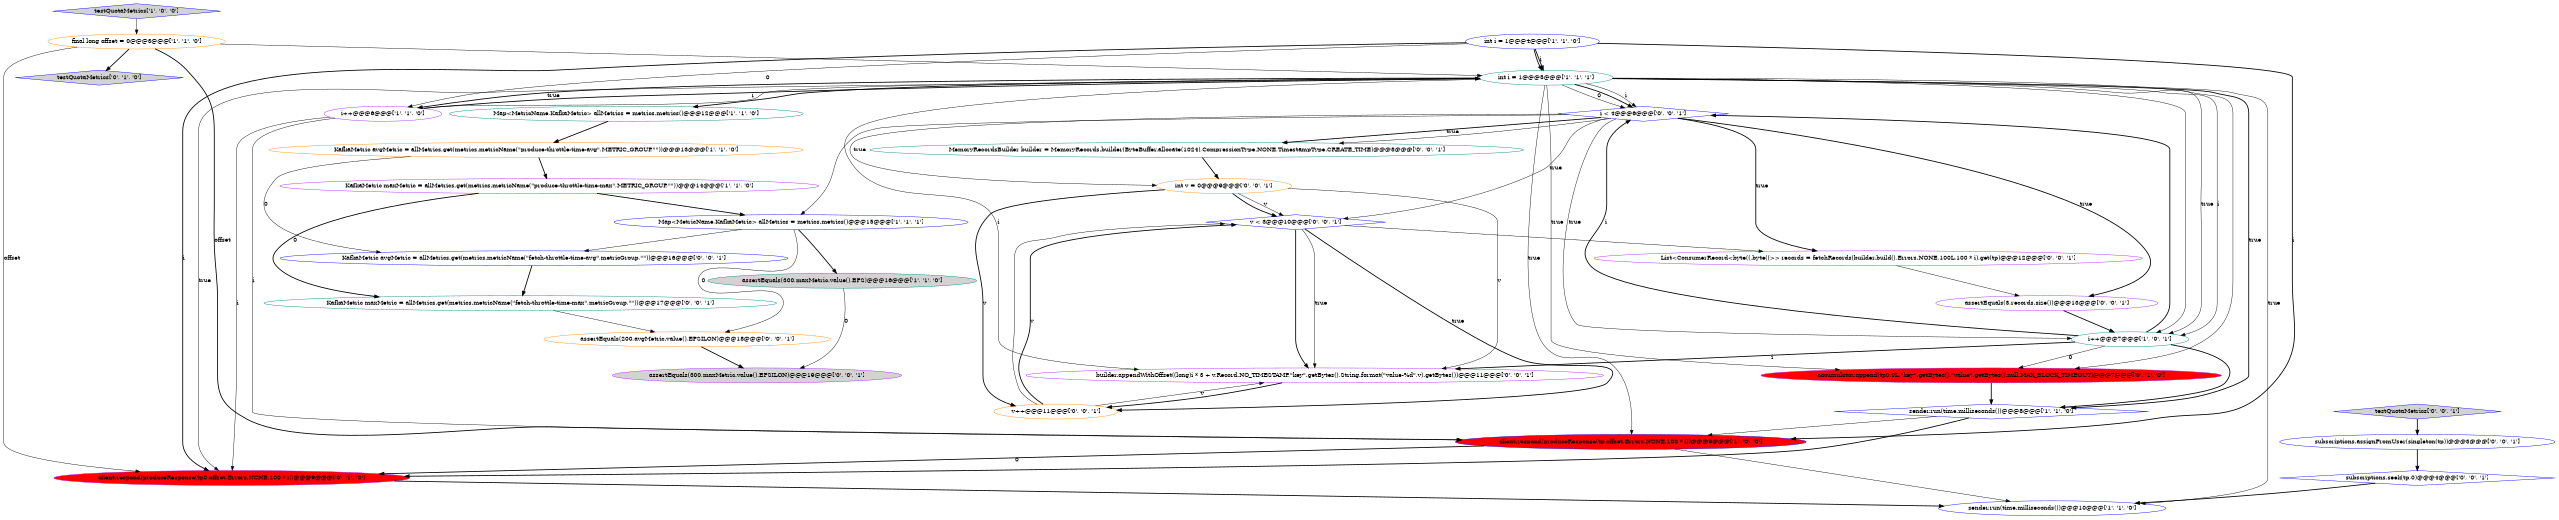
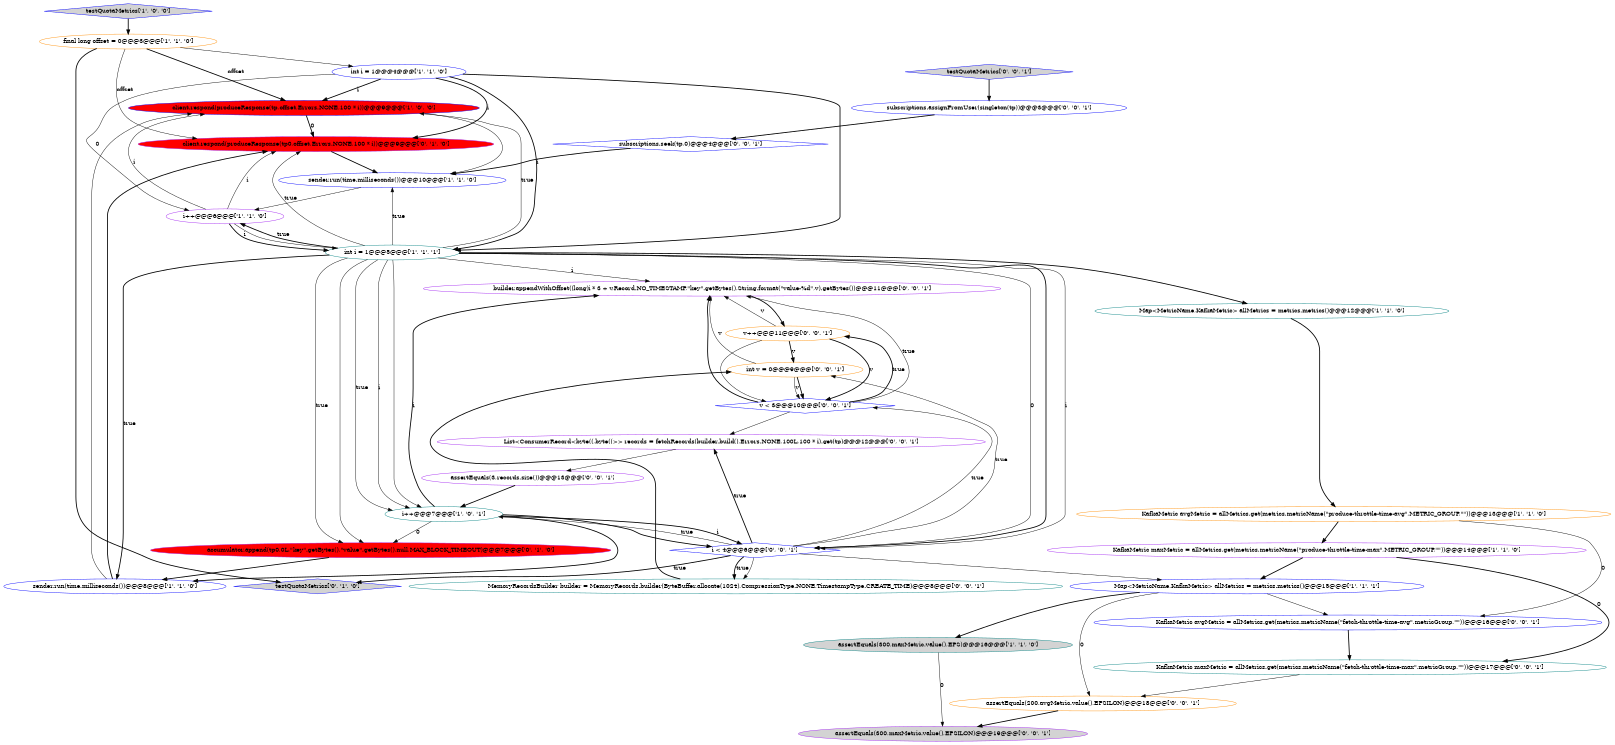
(137, 24) -> (128, 24)
(880, 61) -> (265, 57)
(1961, 168) -> (547, 576)
none -> (310, 198)
(981, 227) -> (791, 349)
(1991, 412) -> (115, 586)
